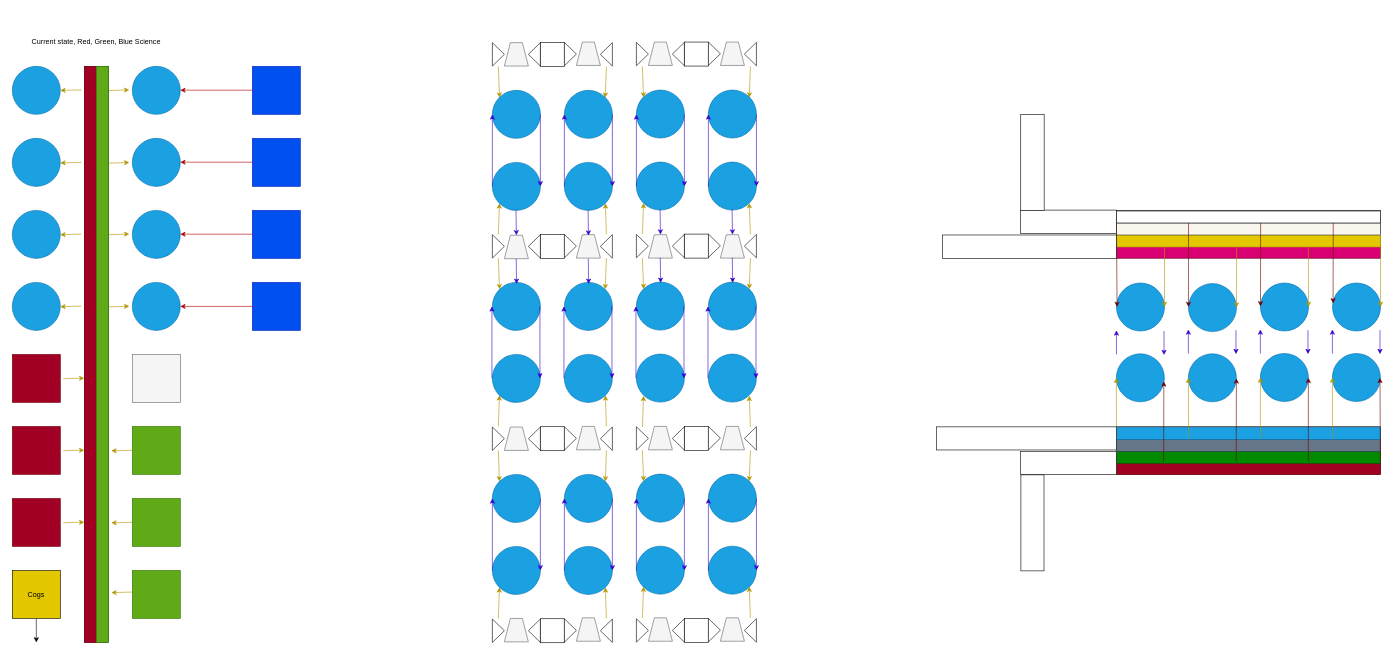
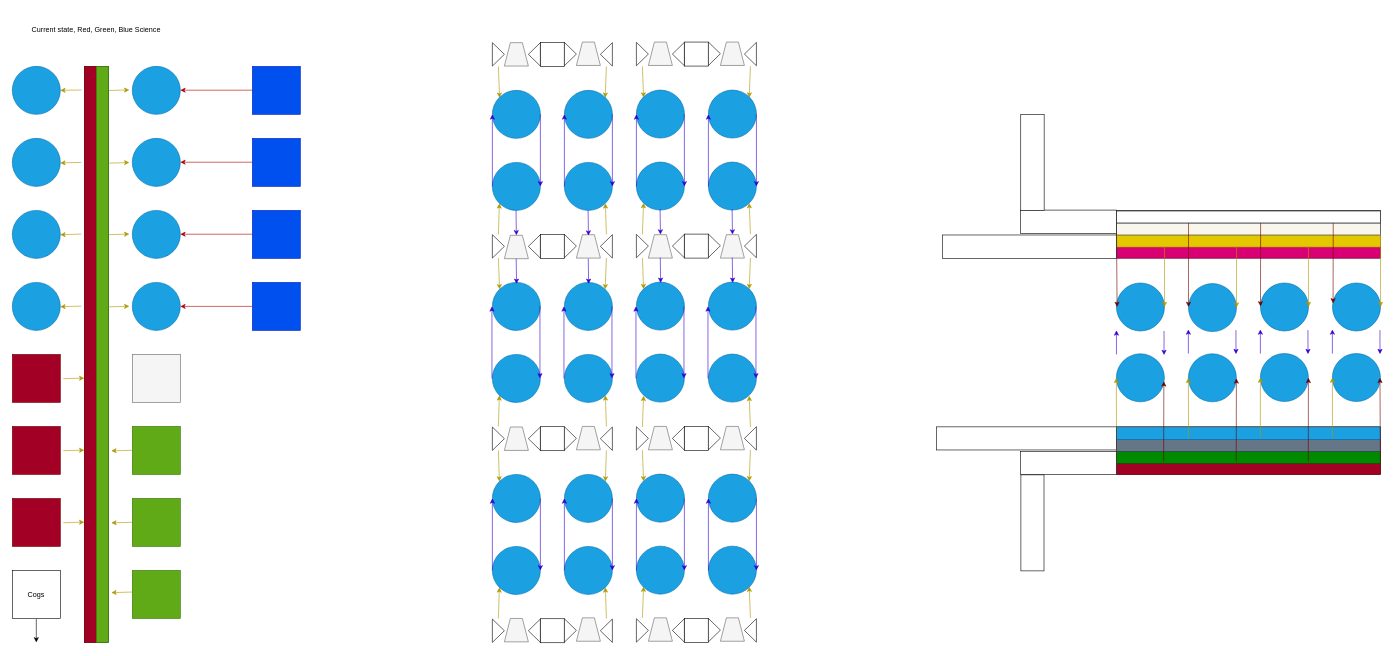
(96, 42) -> (96, 30)
(36, 594) -> (36, 594)
